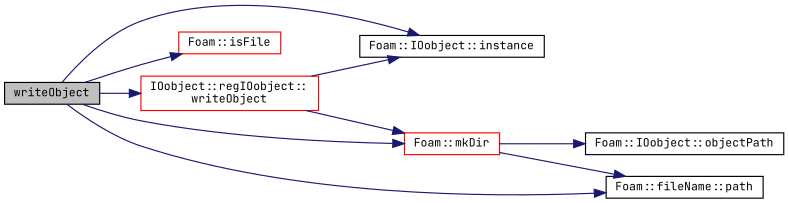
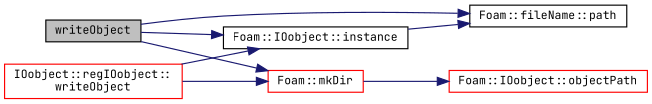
(230, 43) -> none
(115, 93) -> none
(685, 144) -> (548, 81)
(557, 163) -> (433, 27)
